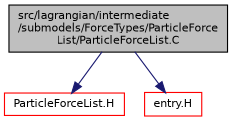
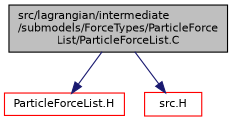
(173, 104) -> (173, 104)
